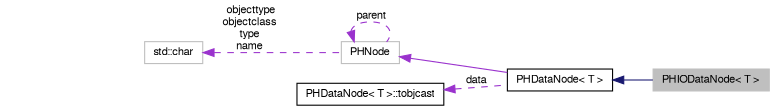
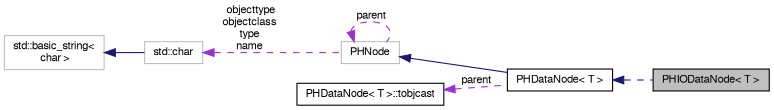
none -> (54, 53)
(459, 65) -> (459, 65)
(638, 80) -> (638, 80)
(711, 80) -> (711, 80)
(476, 81) -> (476, 81)
